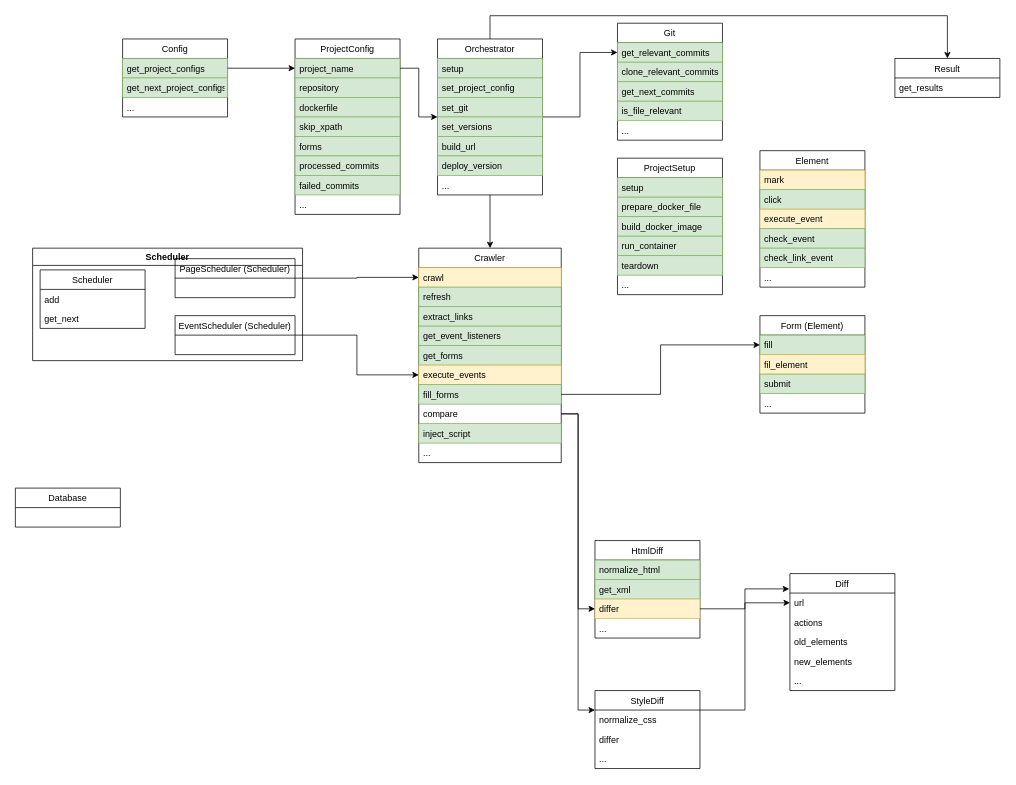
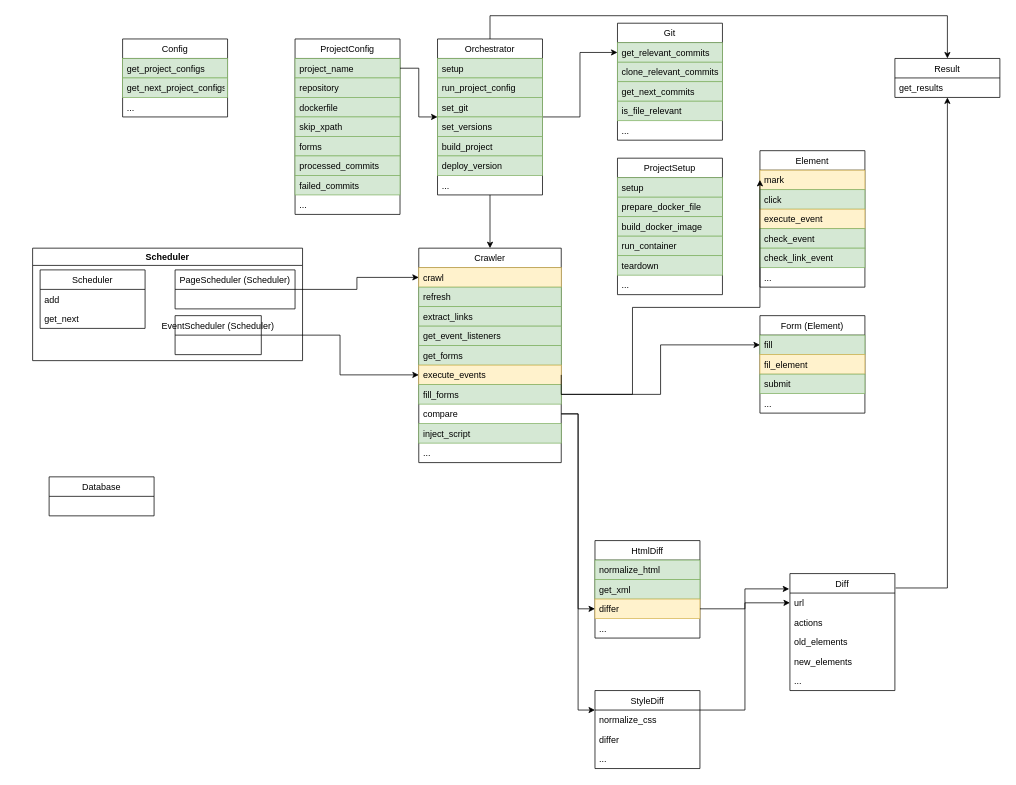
(259, 68) -> none
(486, 88) -> (486, 88)
(461, 146) -> (472, 146)
(235, 278) -> (235, 289)
none -> (655, 307)
(235, 335) -> (218, 335)
none -> (948, 346)
(68, 507) -> (102, 496)
